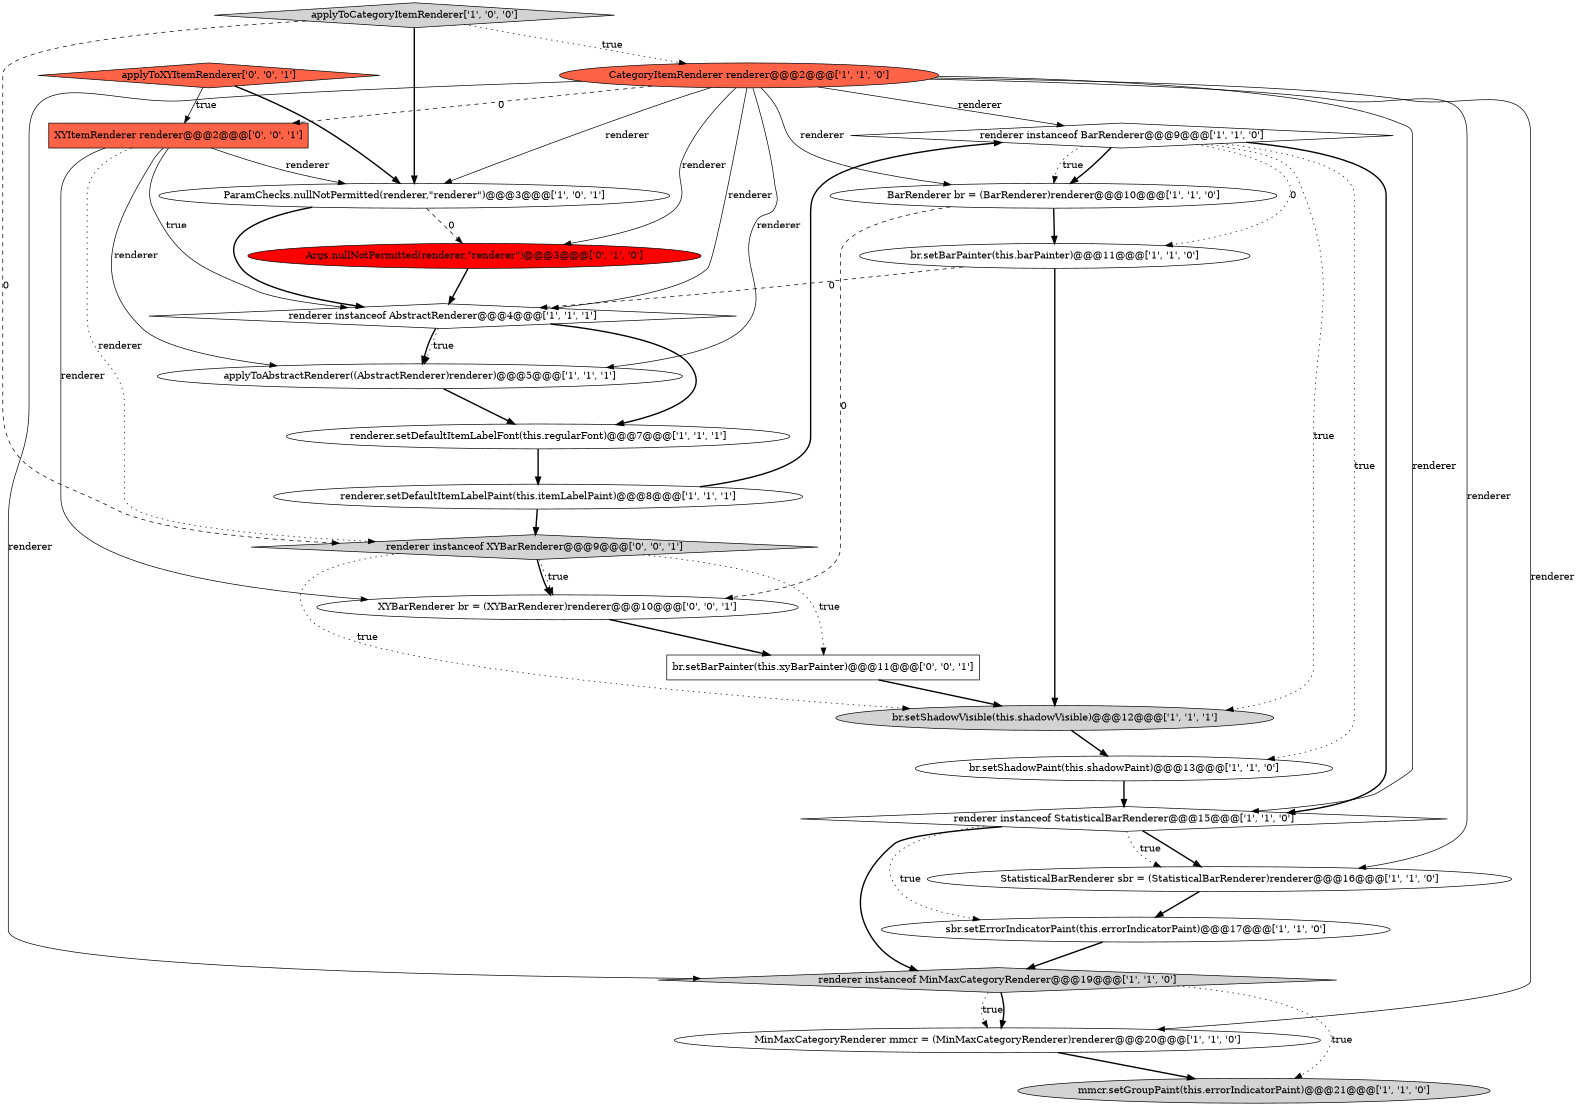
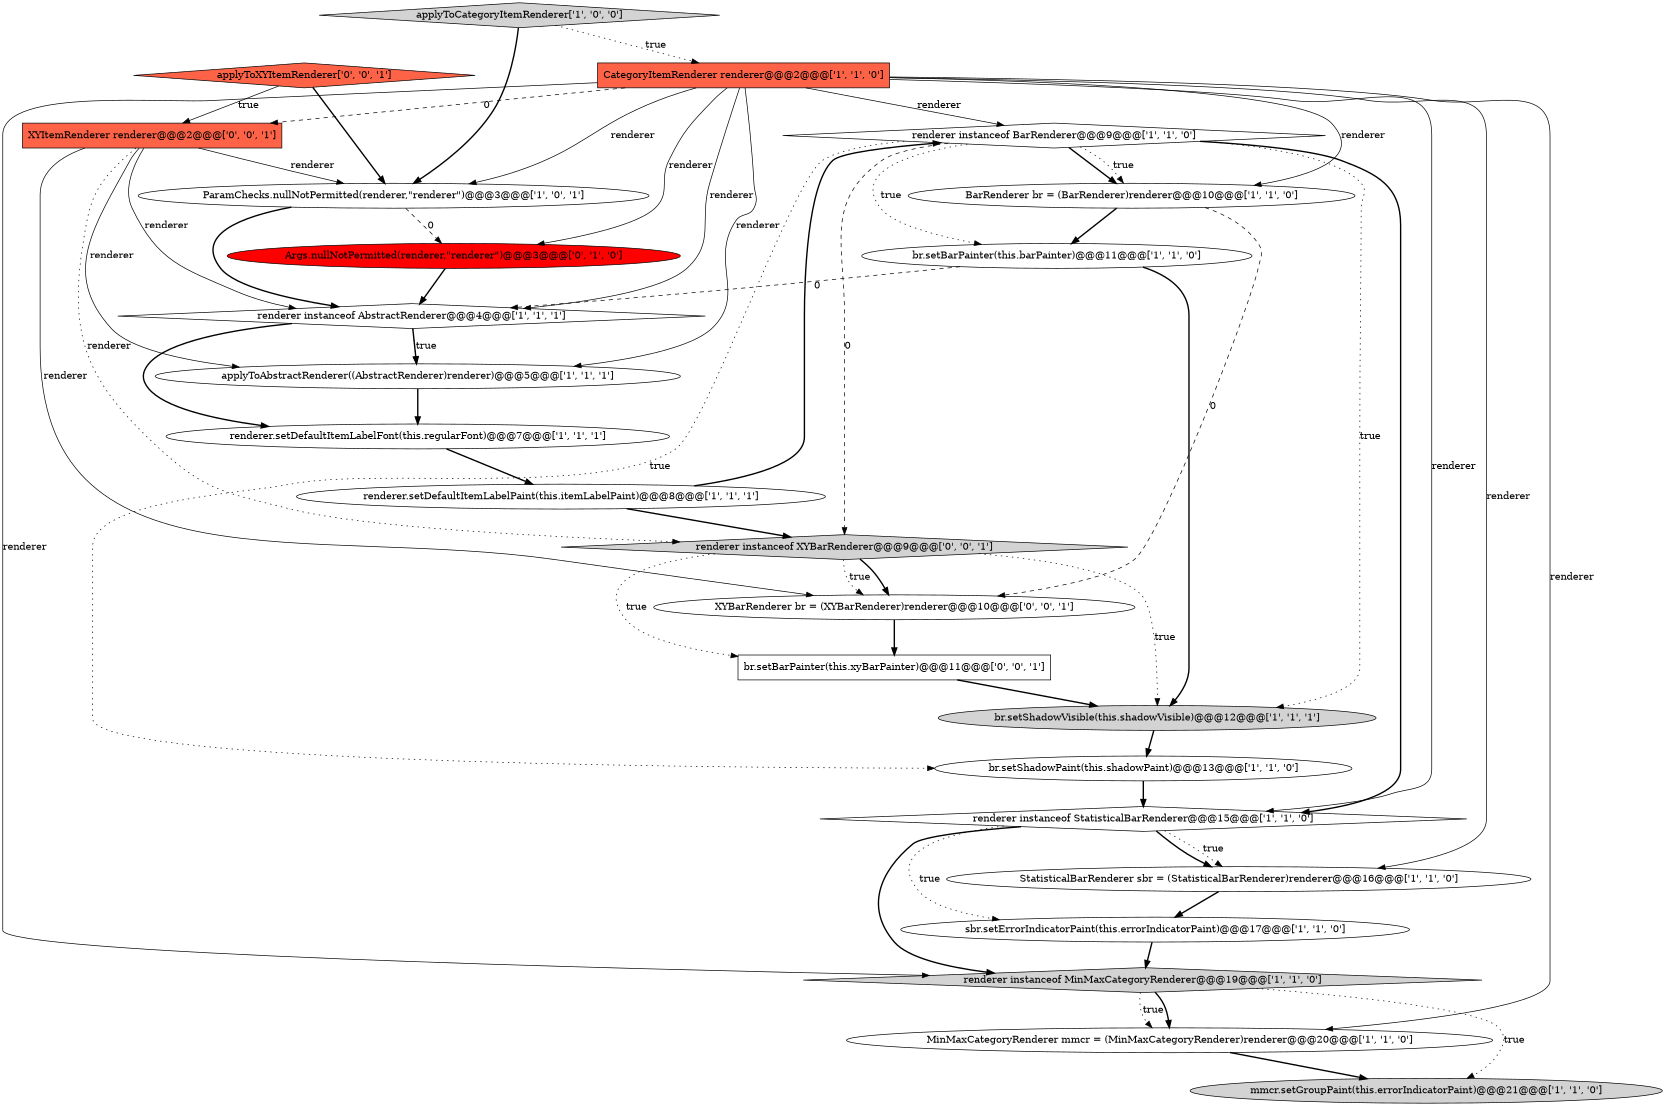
(749, 75) -> (744, 75)
(1293, 196) -> (891, 196)
(177, 226) -> (167, 226)
(3, 276) -> (844, 302)
